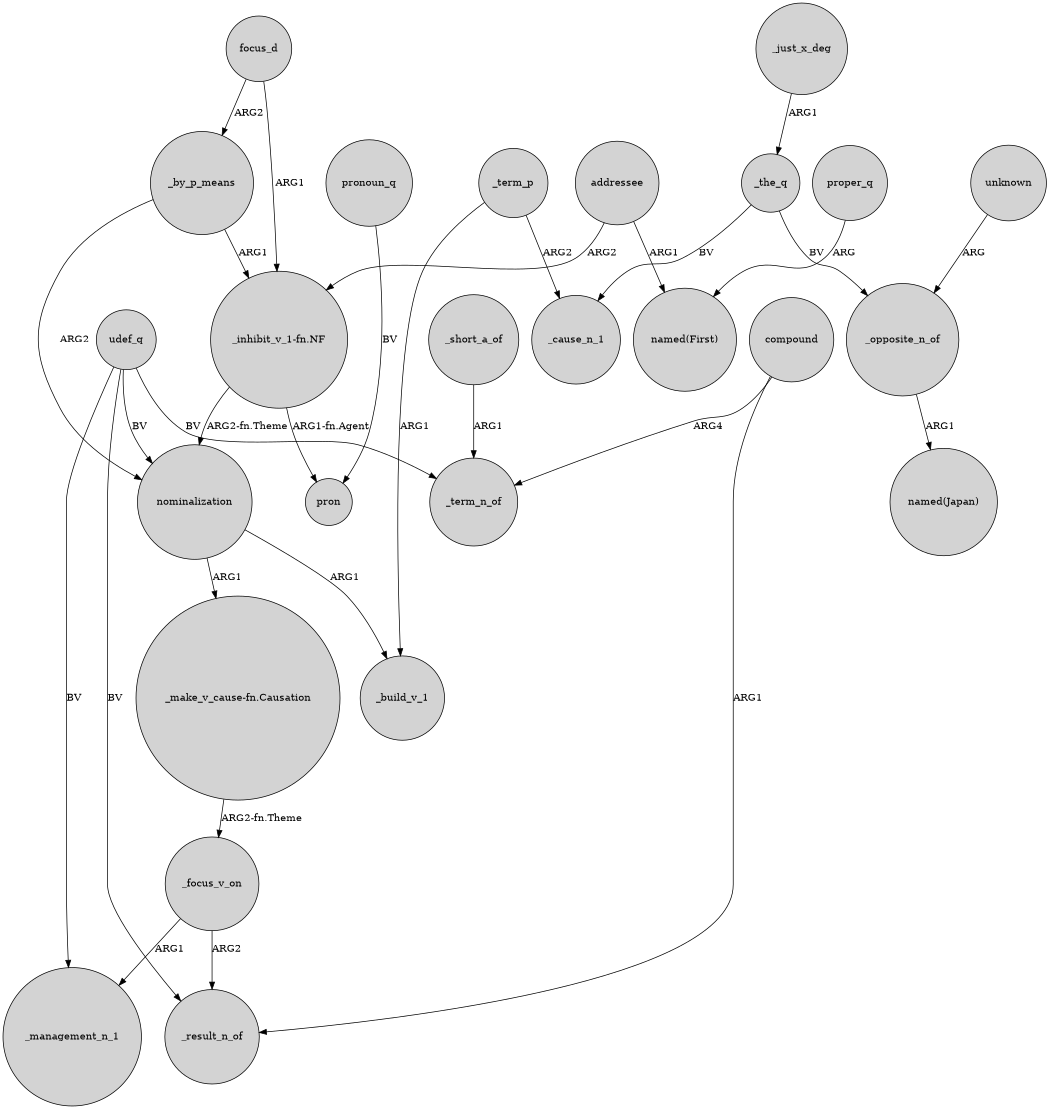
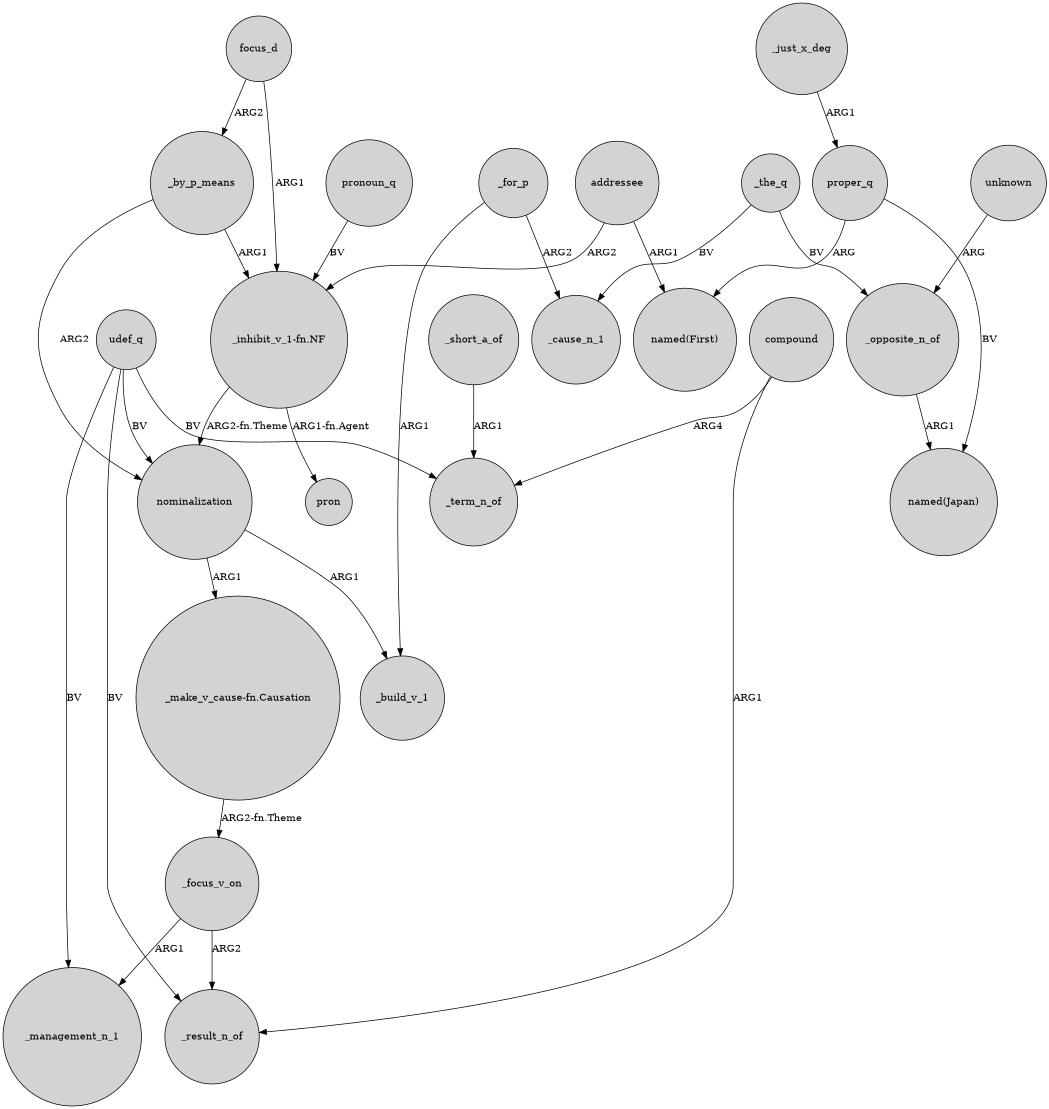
(785, 121) -> (826, 116)
(513, 183) -> (513, 183)
none -> (976, 303)
(381, 354) -> (332, 247)
